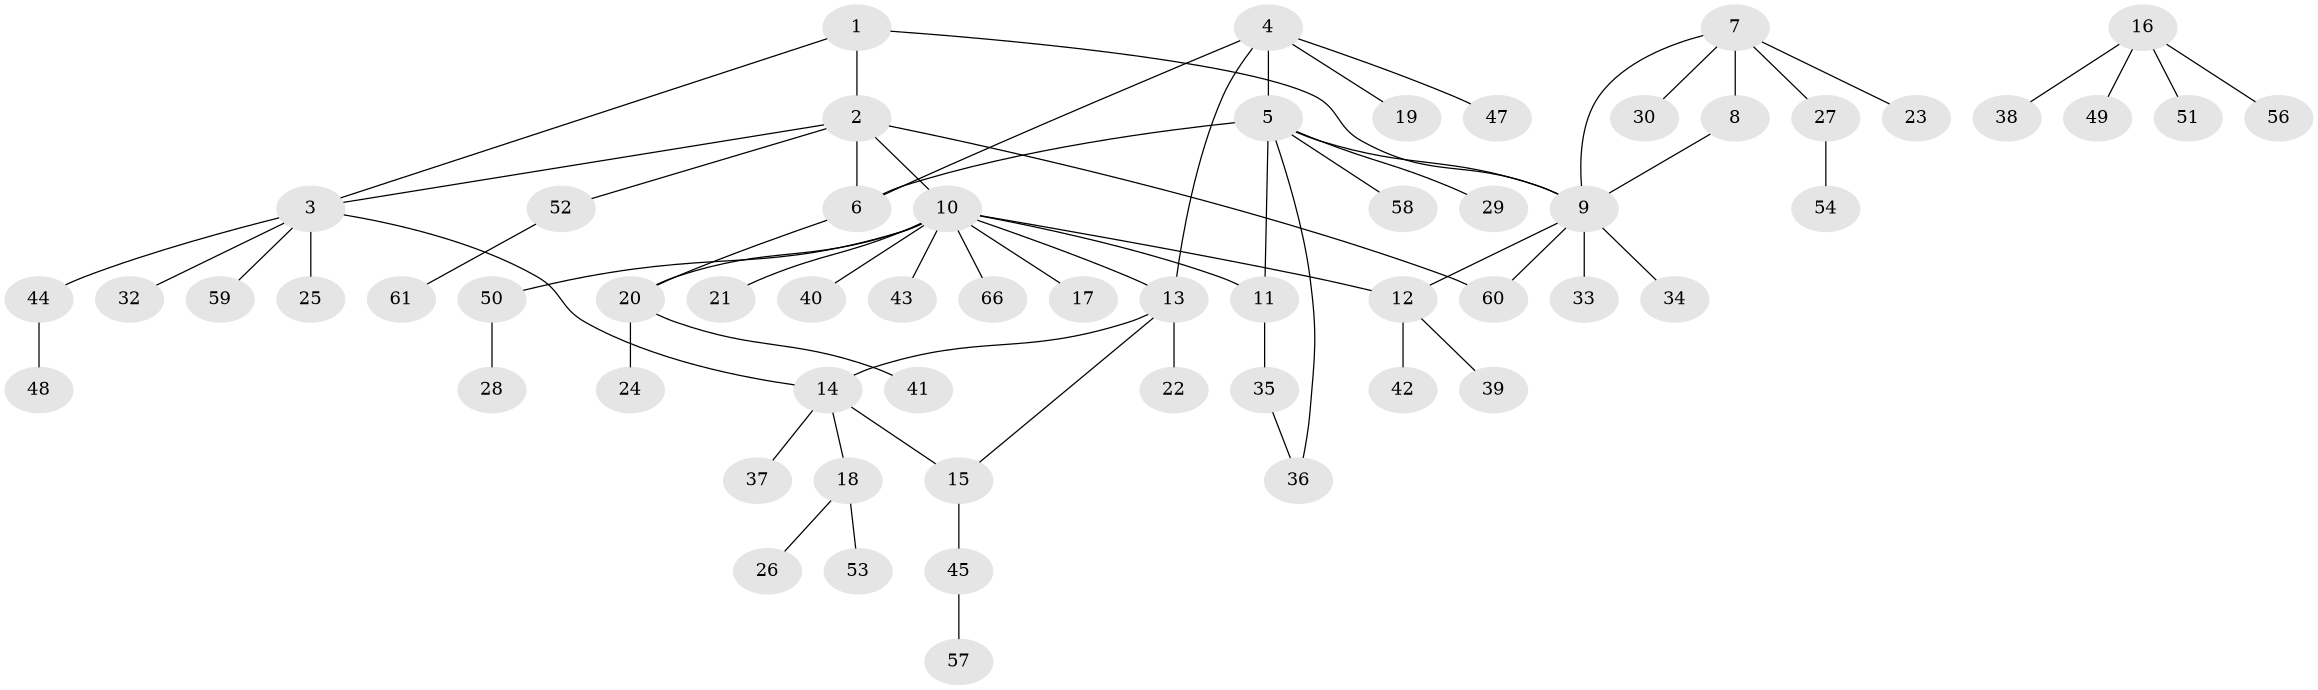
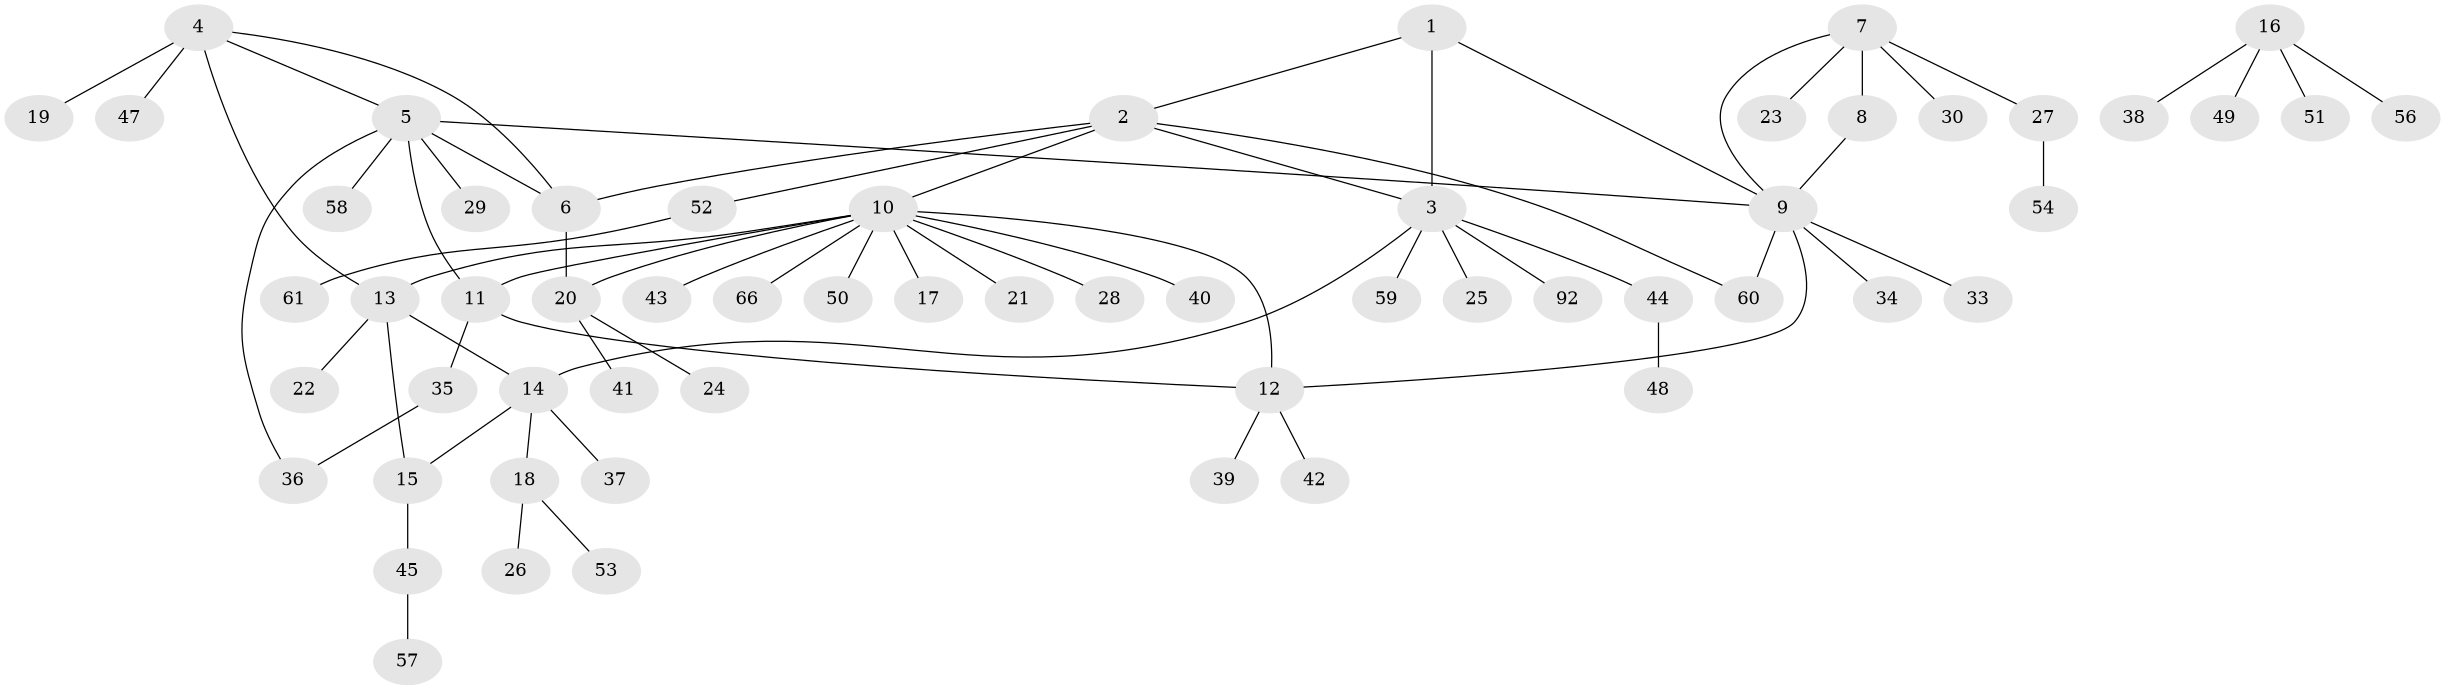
(130, 299) -> (1568, 299)
(492, 345) -> (999, 251)
none -> (867, 365)
